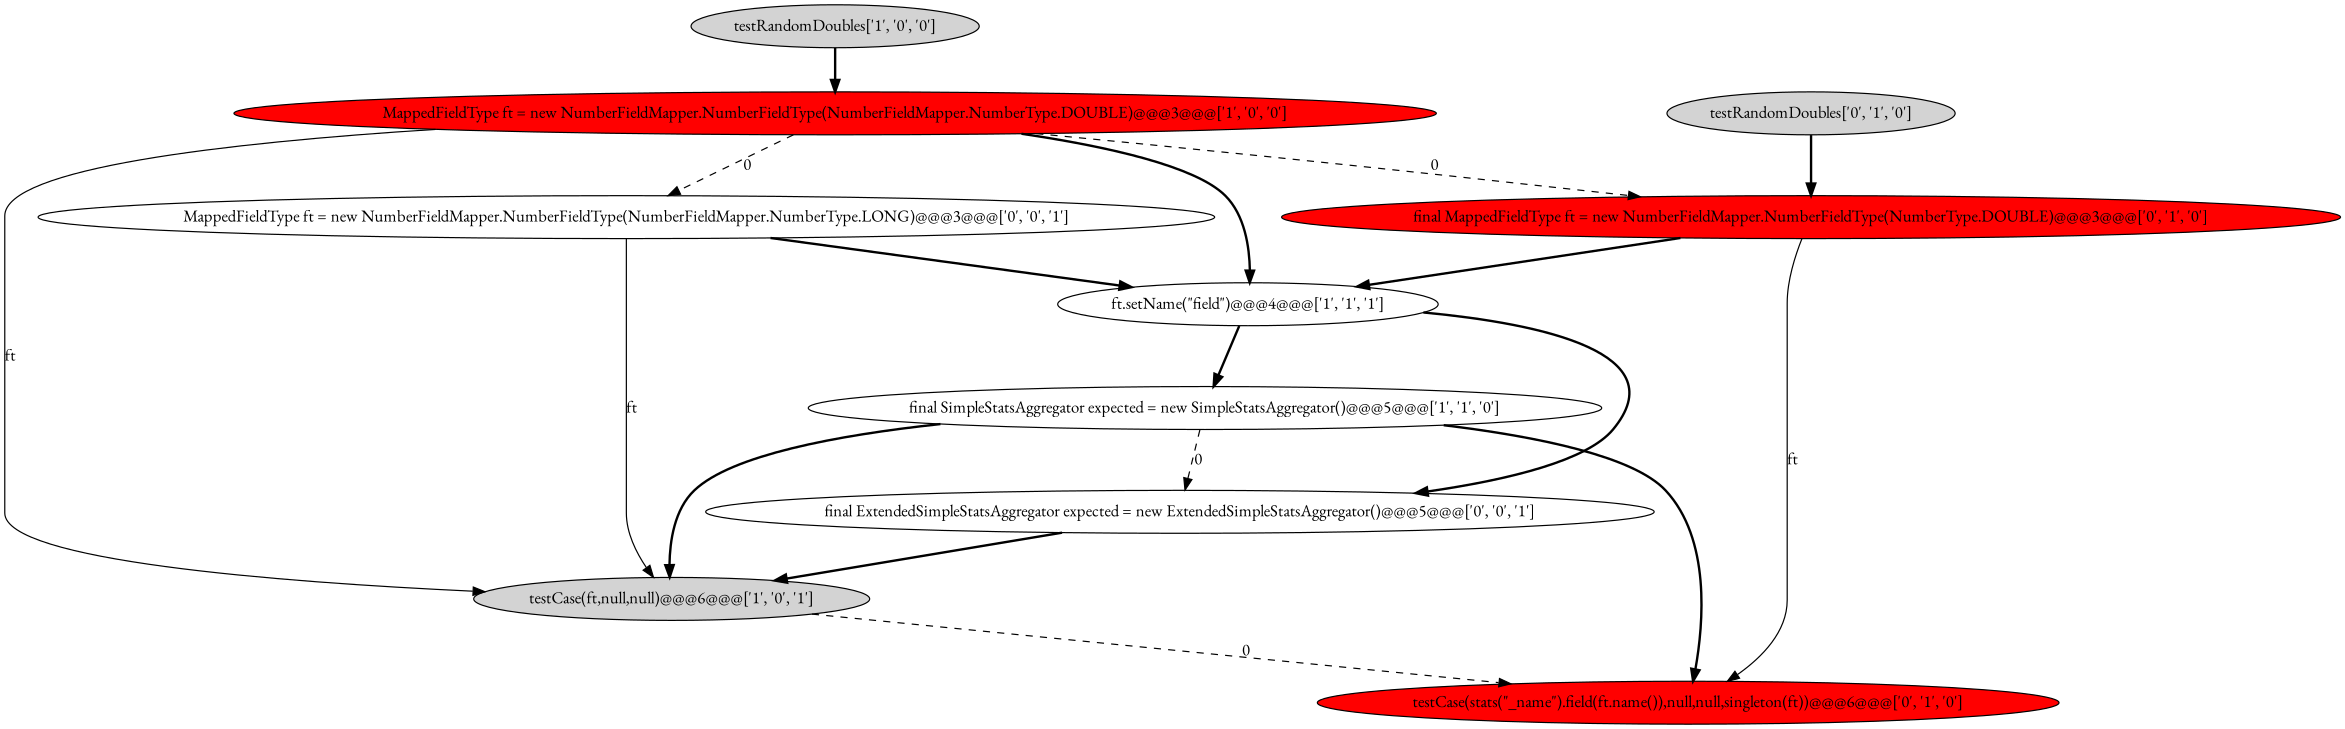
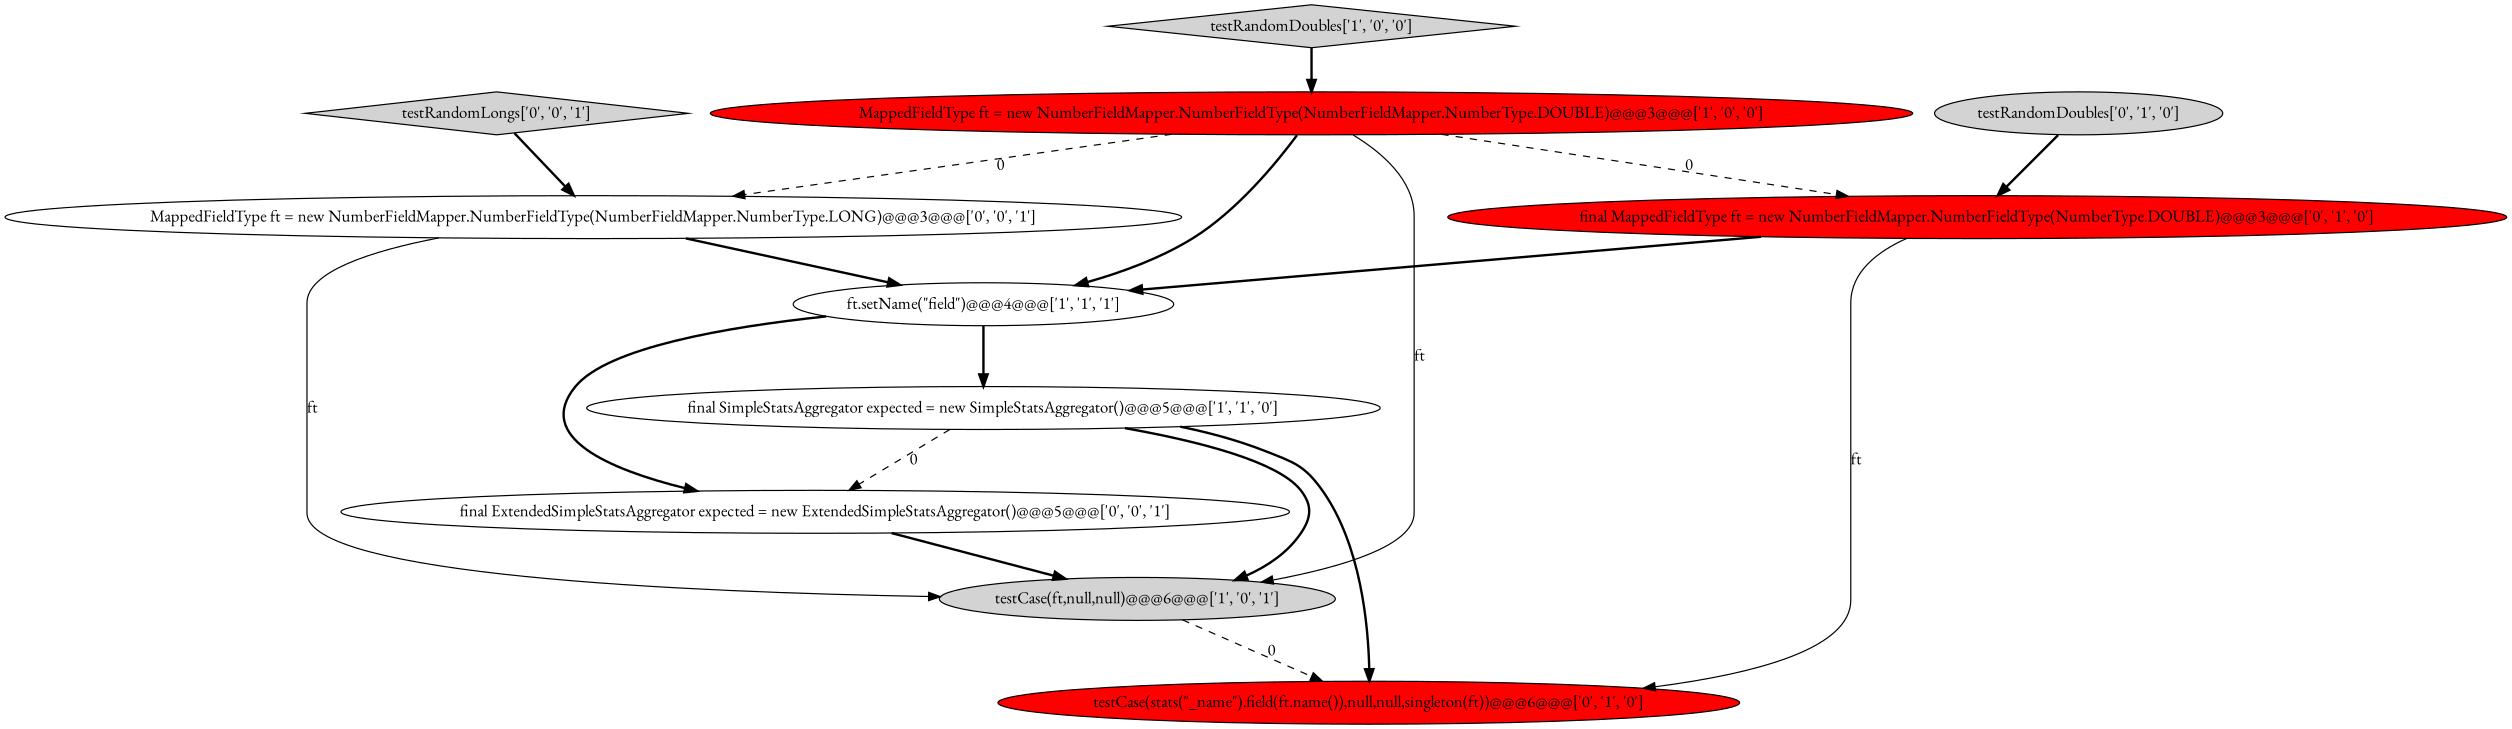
(835, 26) -> (1312, 26)
none -> (497, 113)
